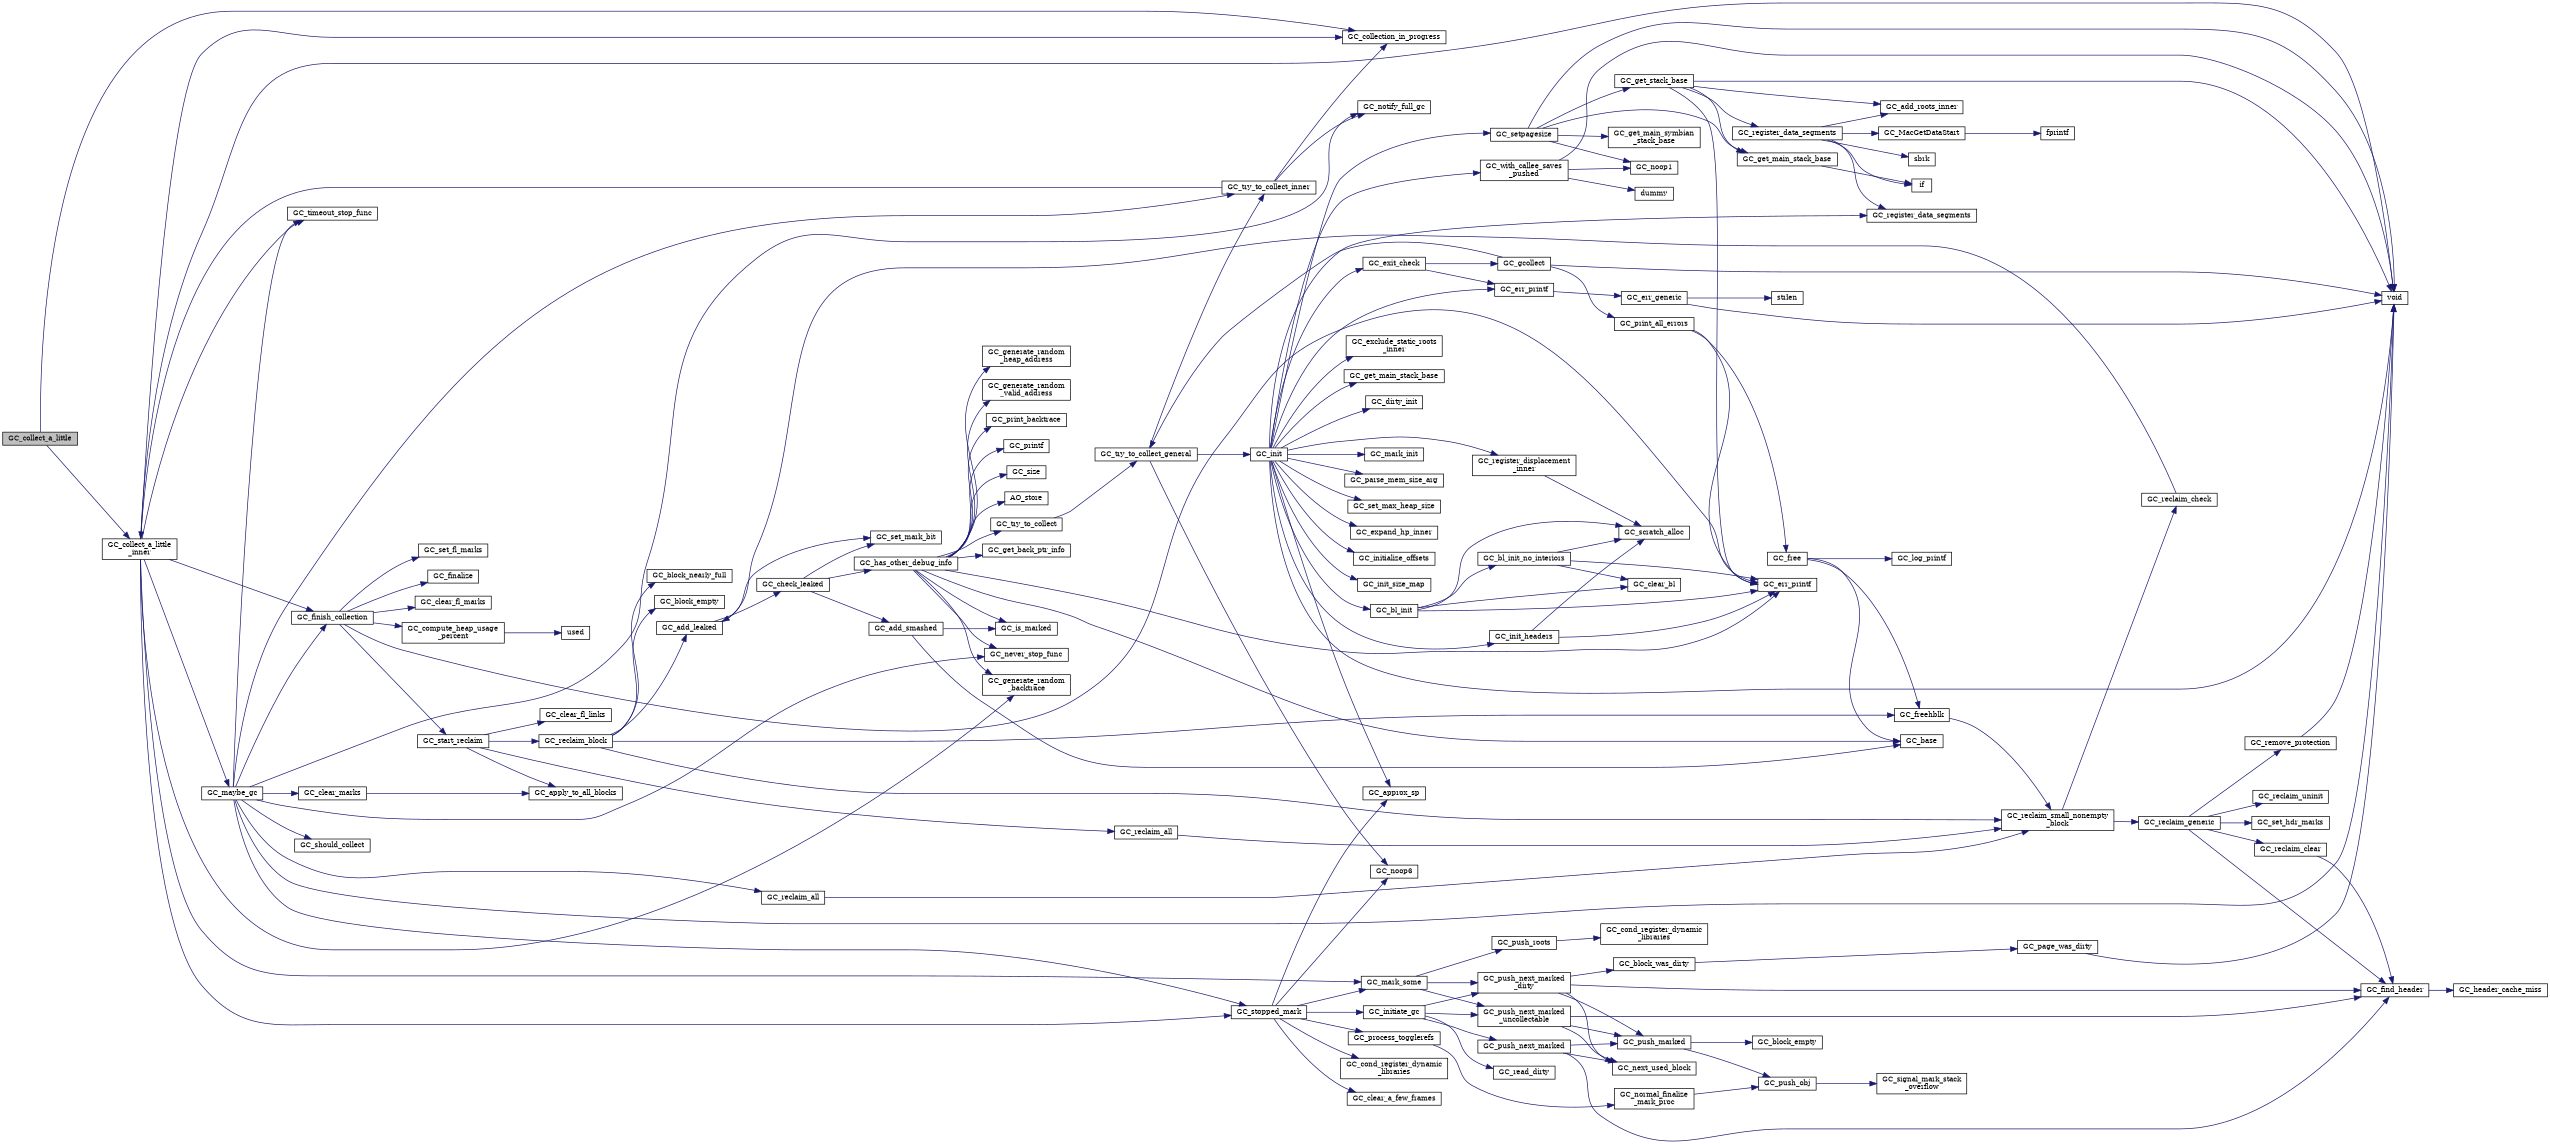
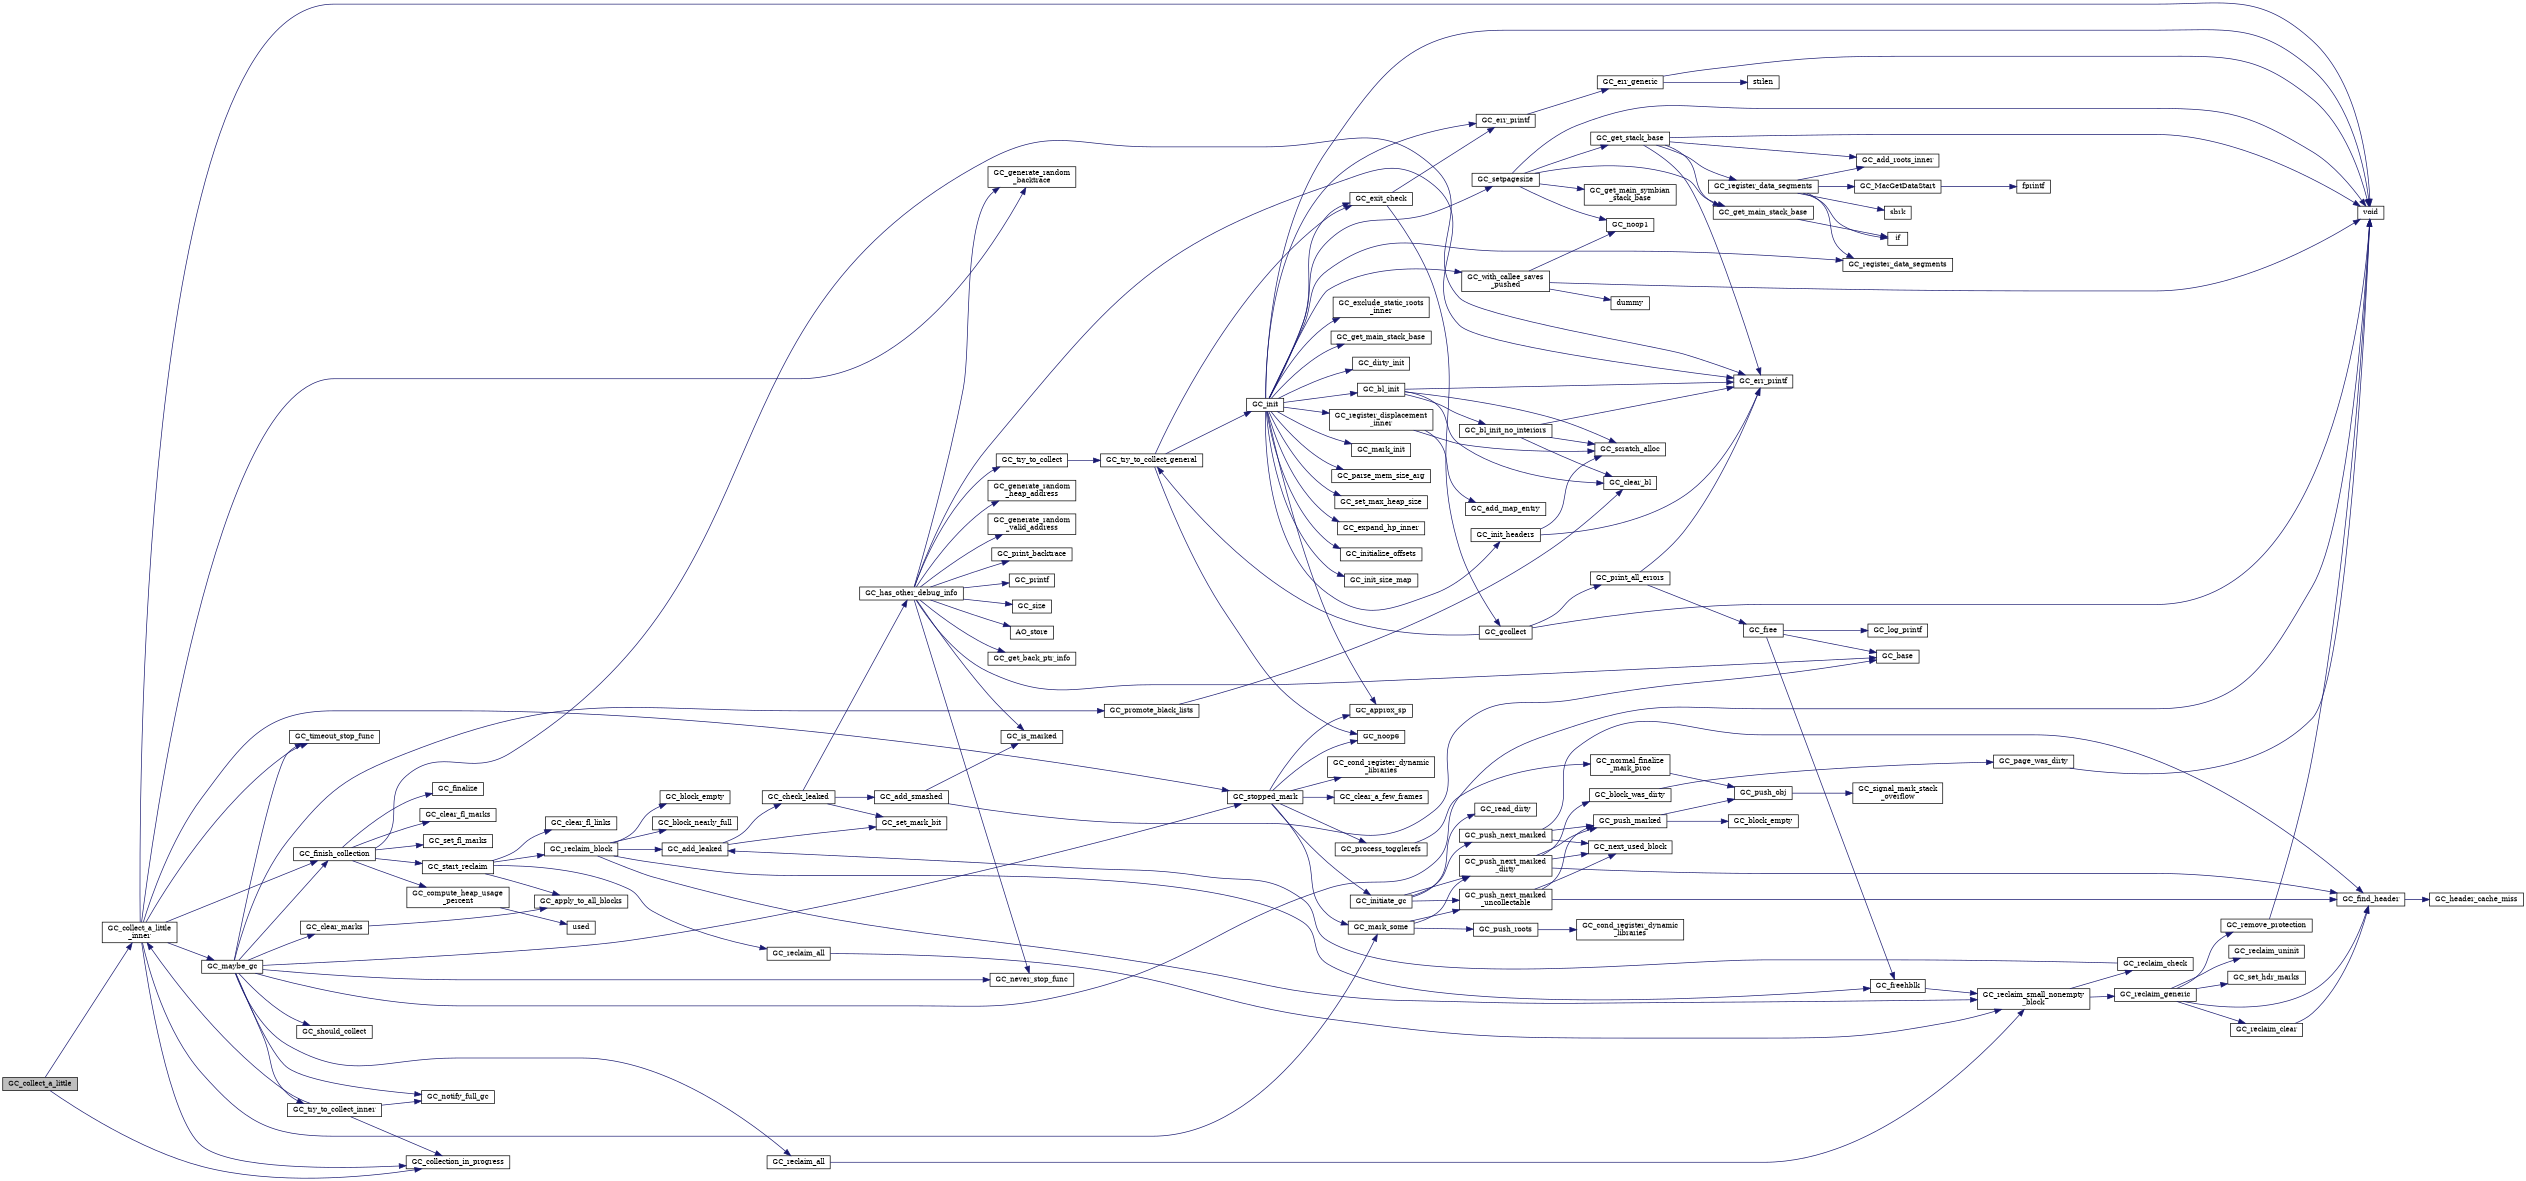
(1199, 321) -> (1234, 317)
none -> (1506, 509)
none -> (1152, 711)
